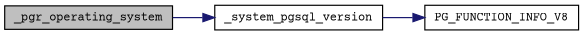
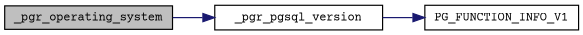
(299, 18) -> (299, 18)
(502, 18) -> (502, 18)
